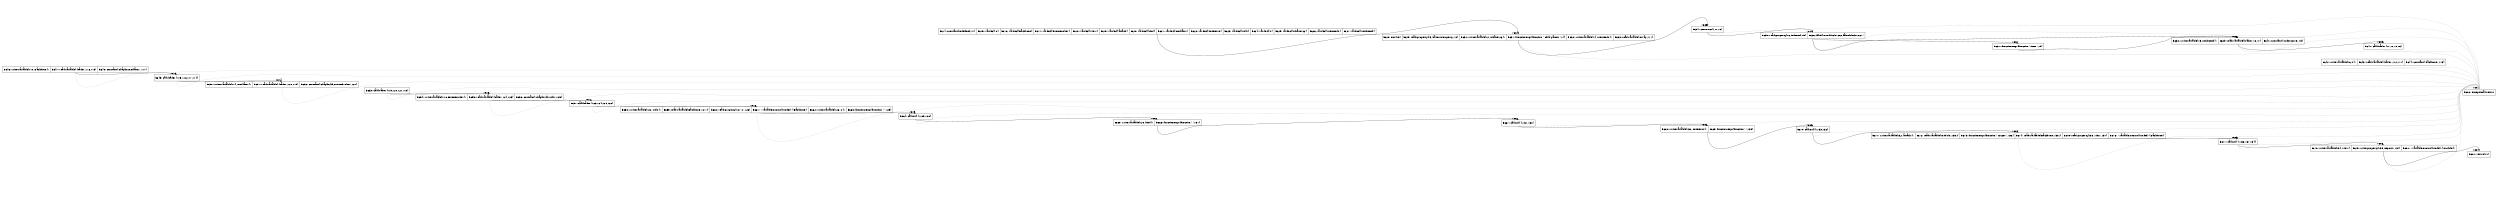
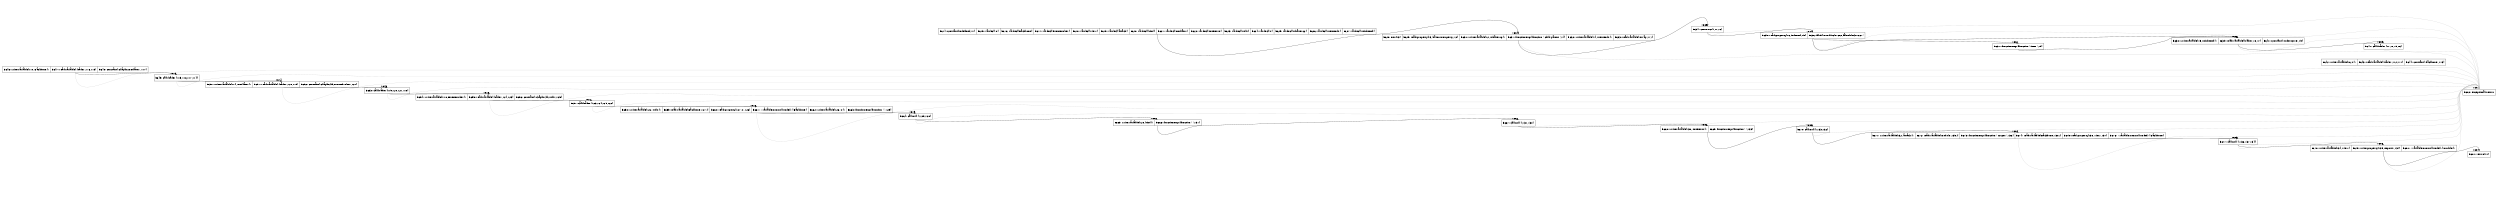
none -> (334, 88)
